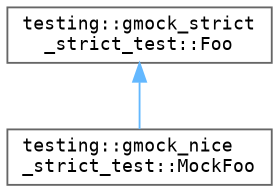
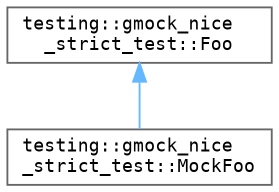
(140, 35) -> (140, 35)
